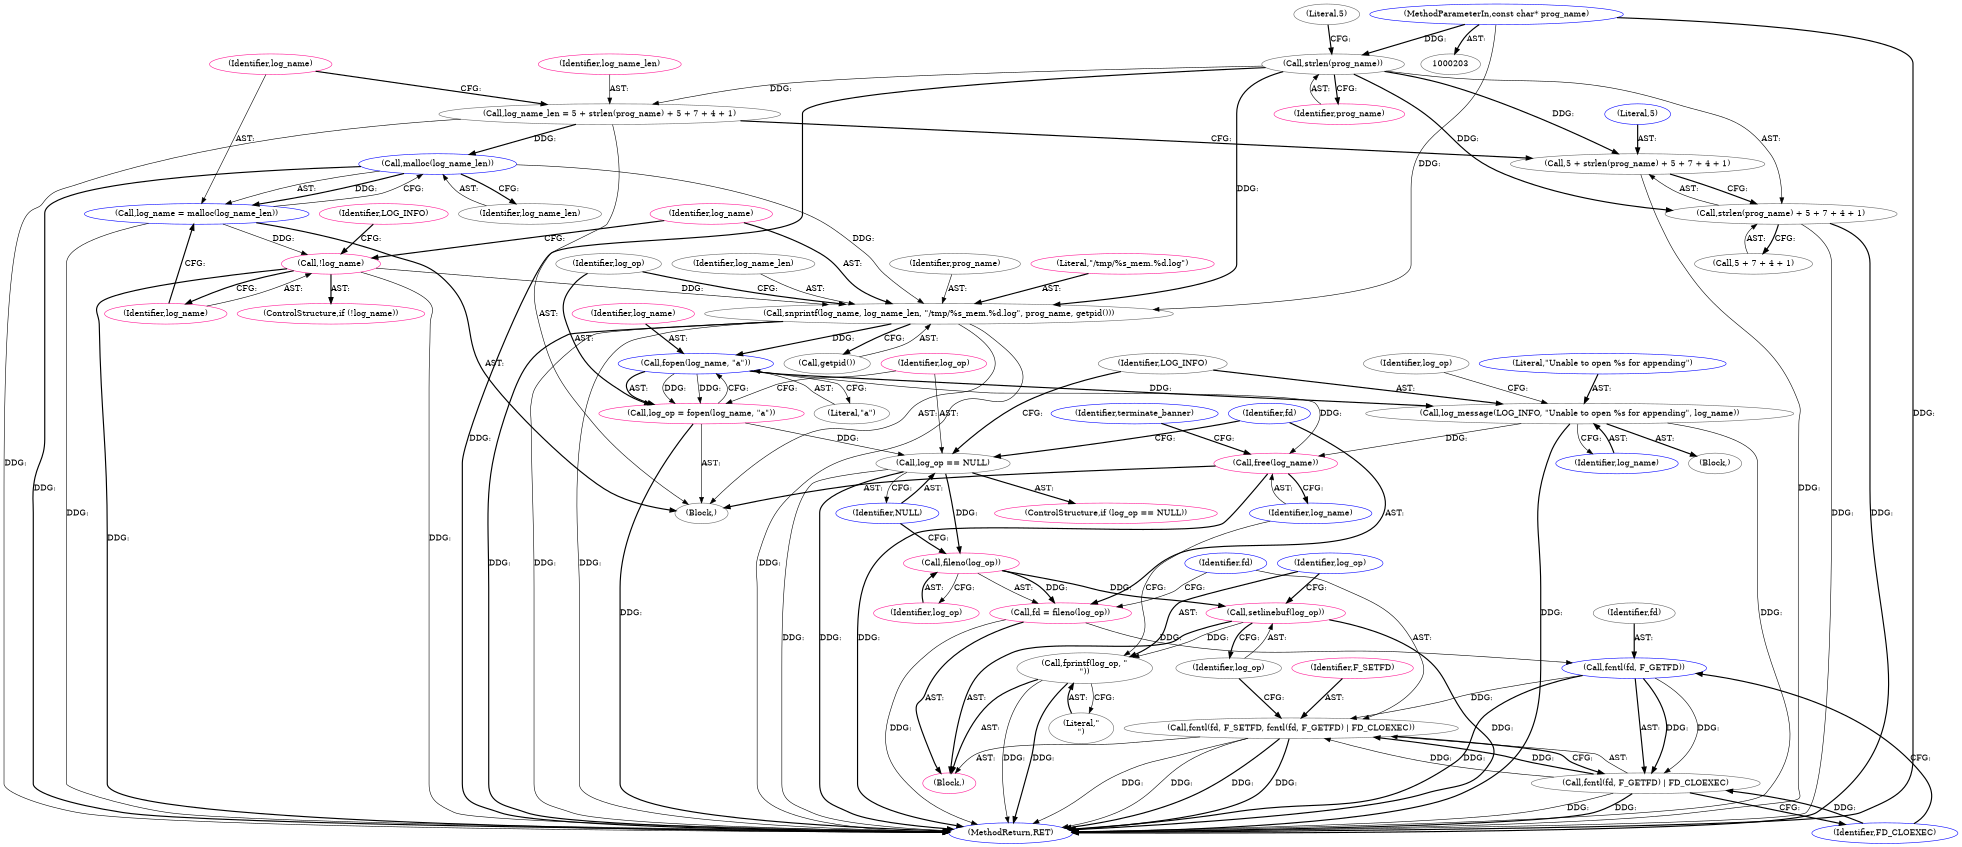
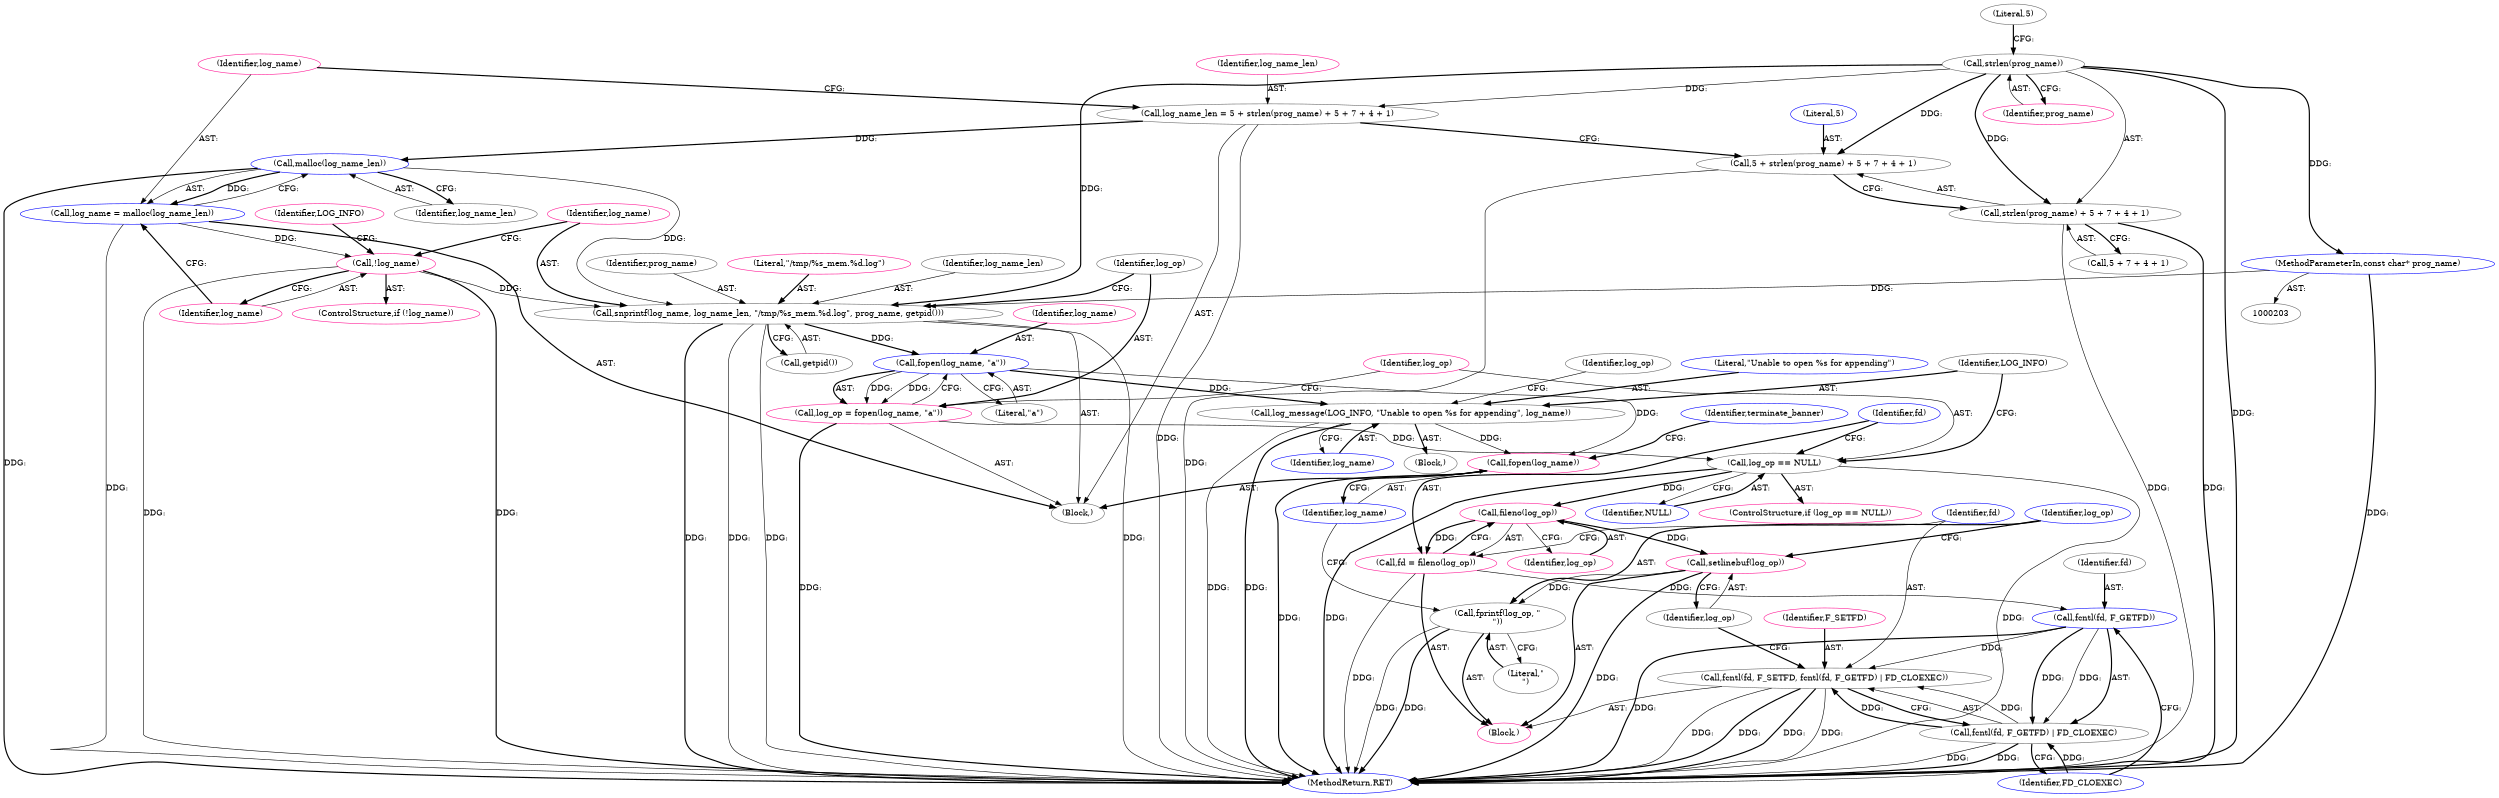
(1467, 35) -> (2290, 282)
(1417, 39) -> (2277, 88)
(1276, 463) -> (1533, 463)
(920, 537) -> (1465, 538)
